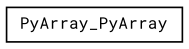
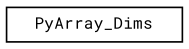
(94, 25) -> (94, 25)
